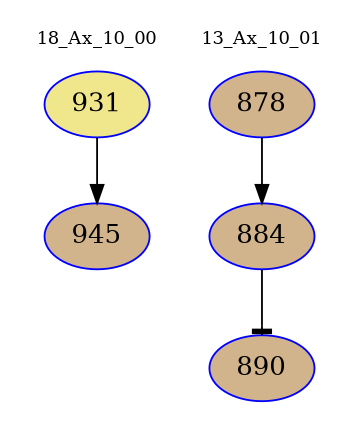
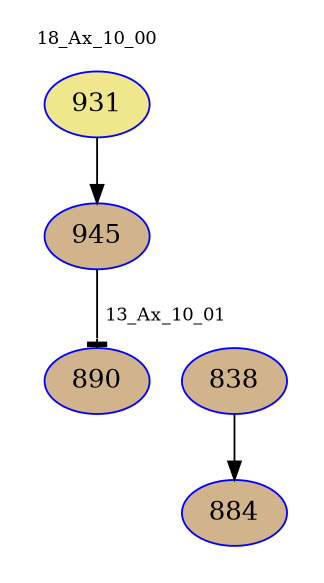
(262, 104) -> (234, 381)
(262, 298) -> (97, 311)
